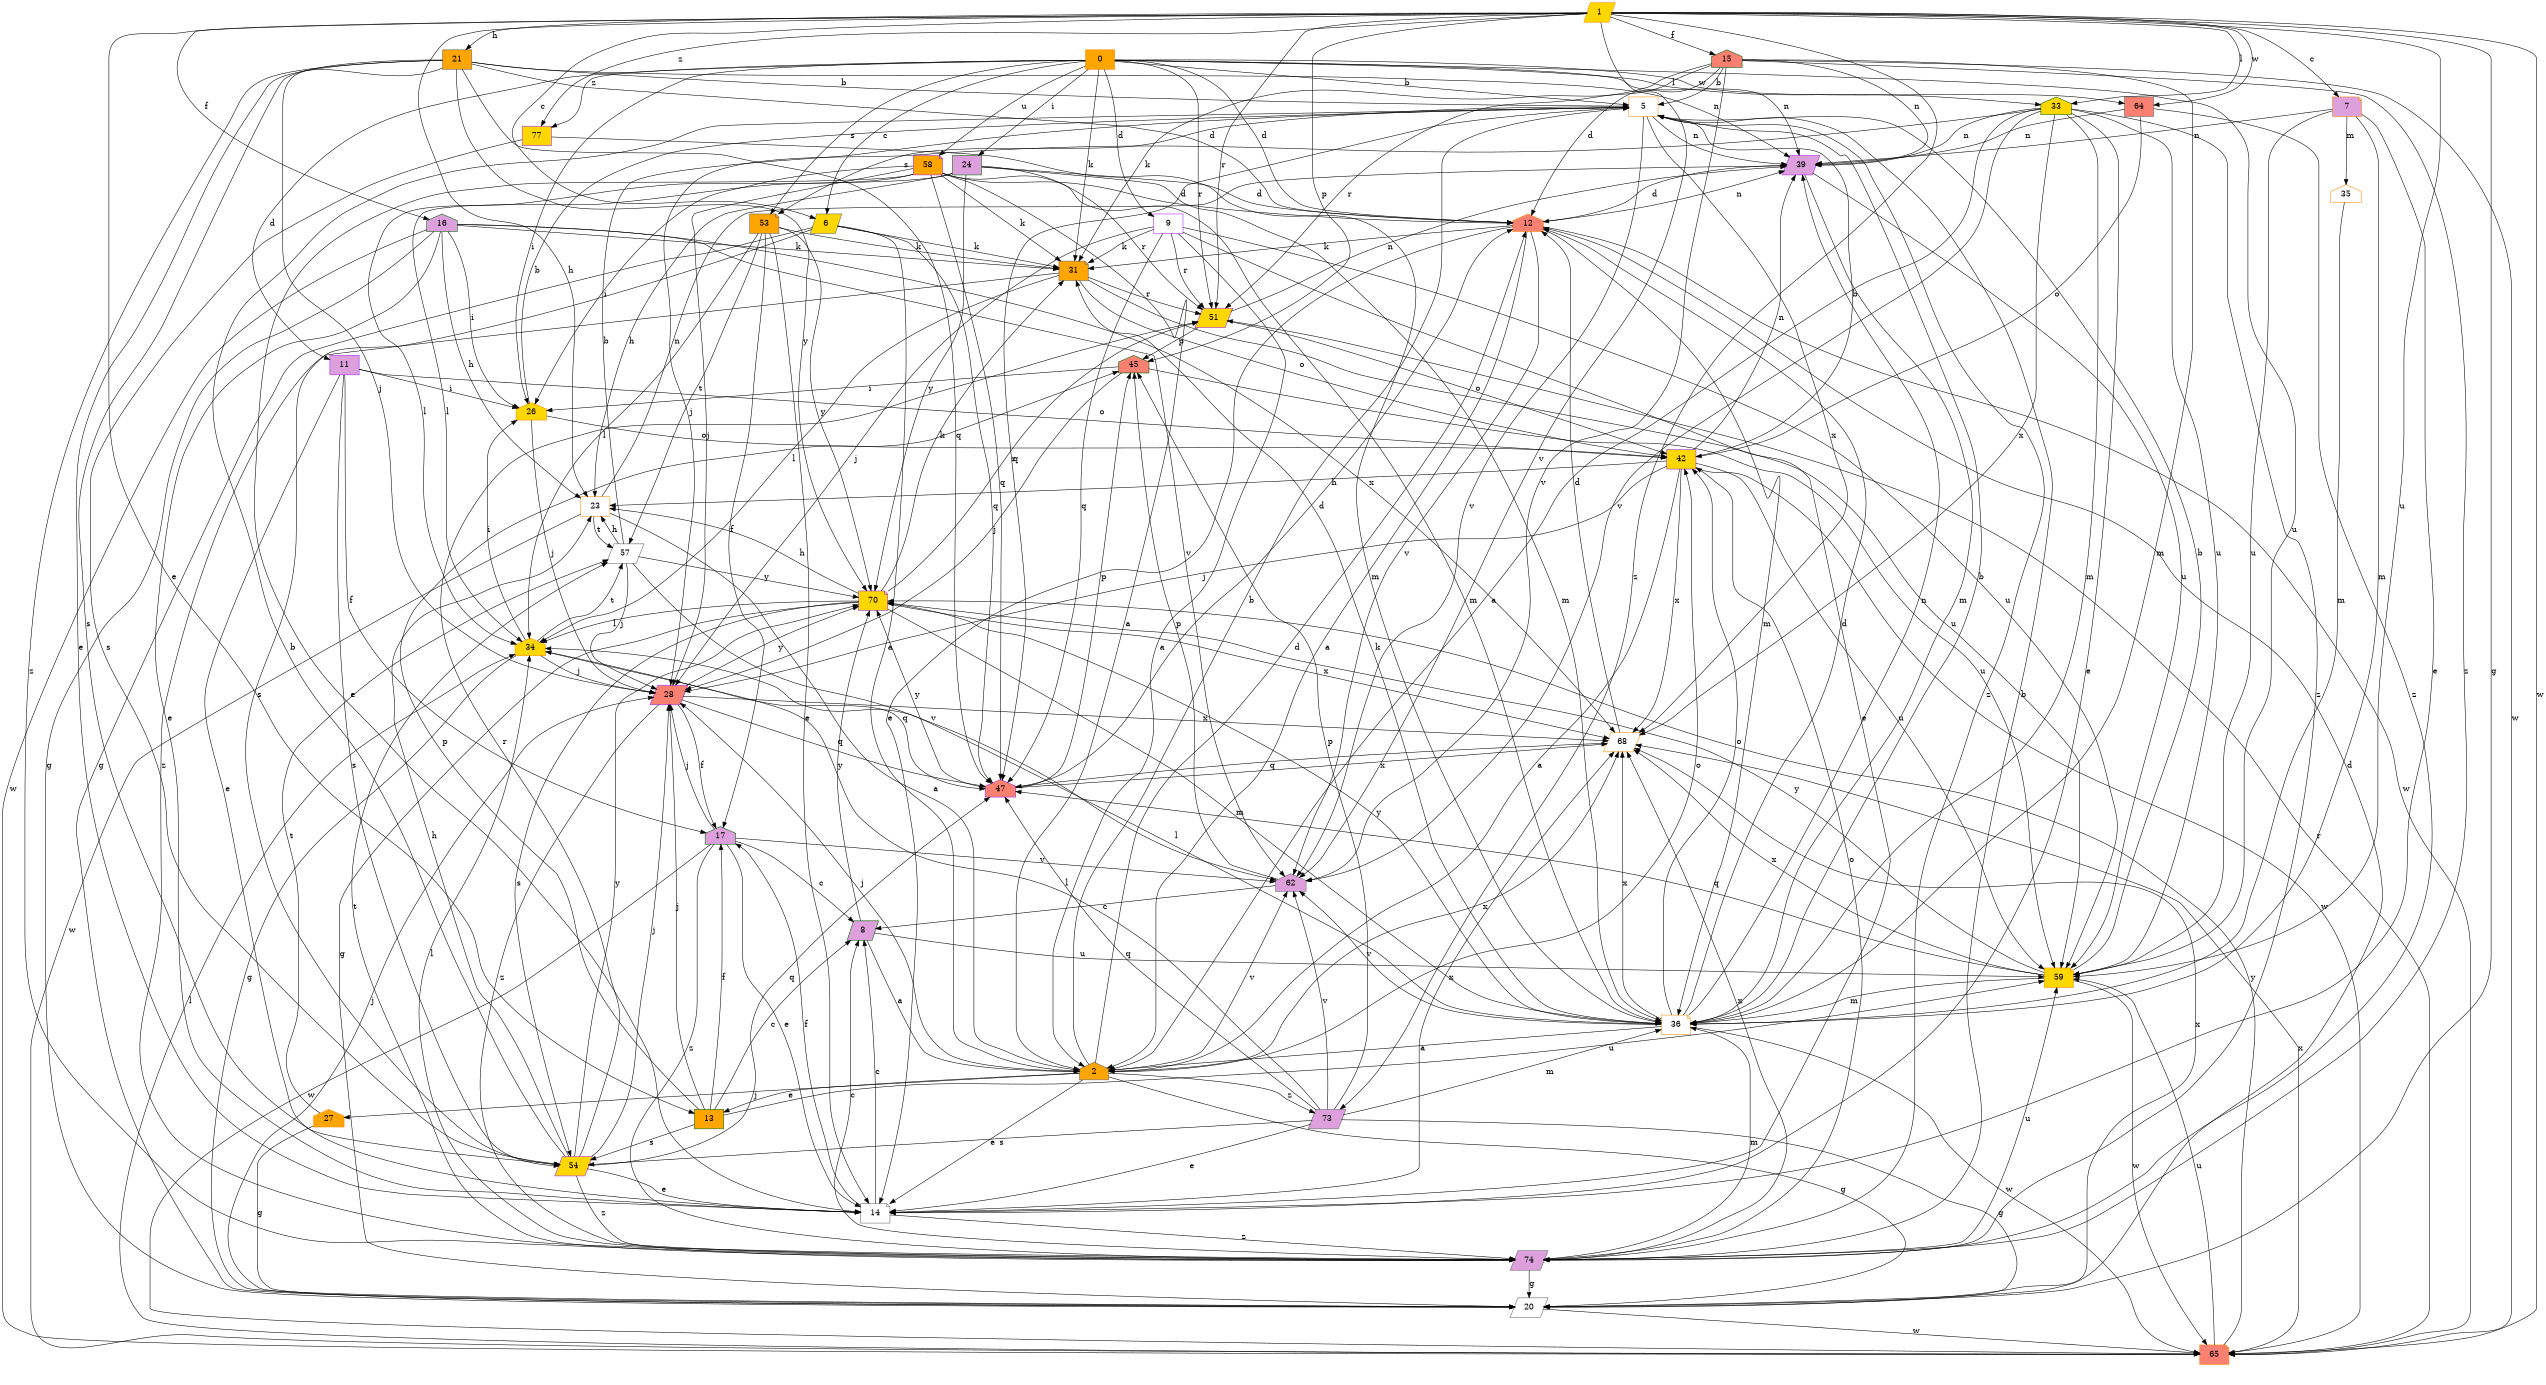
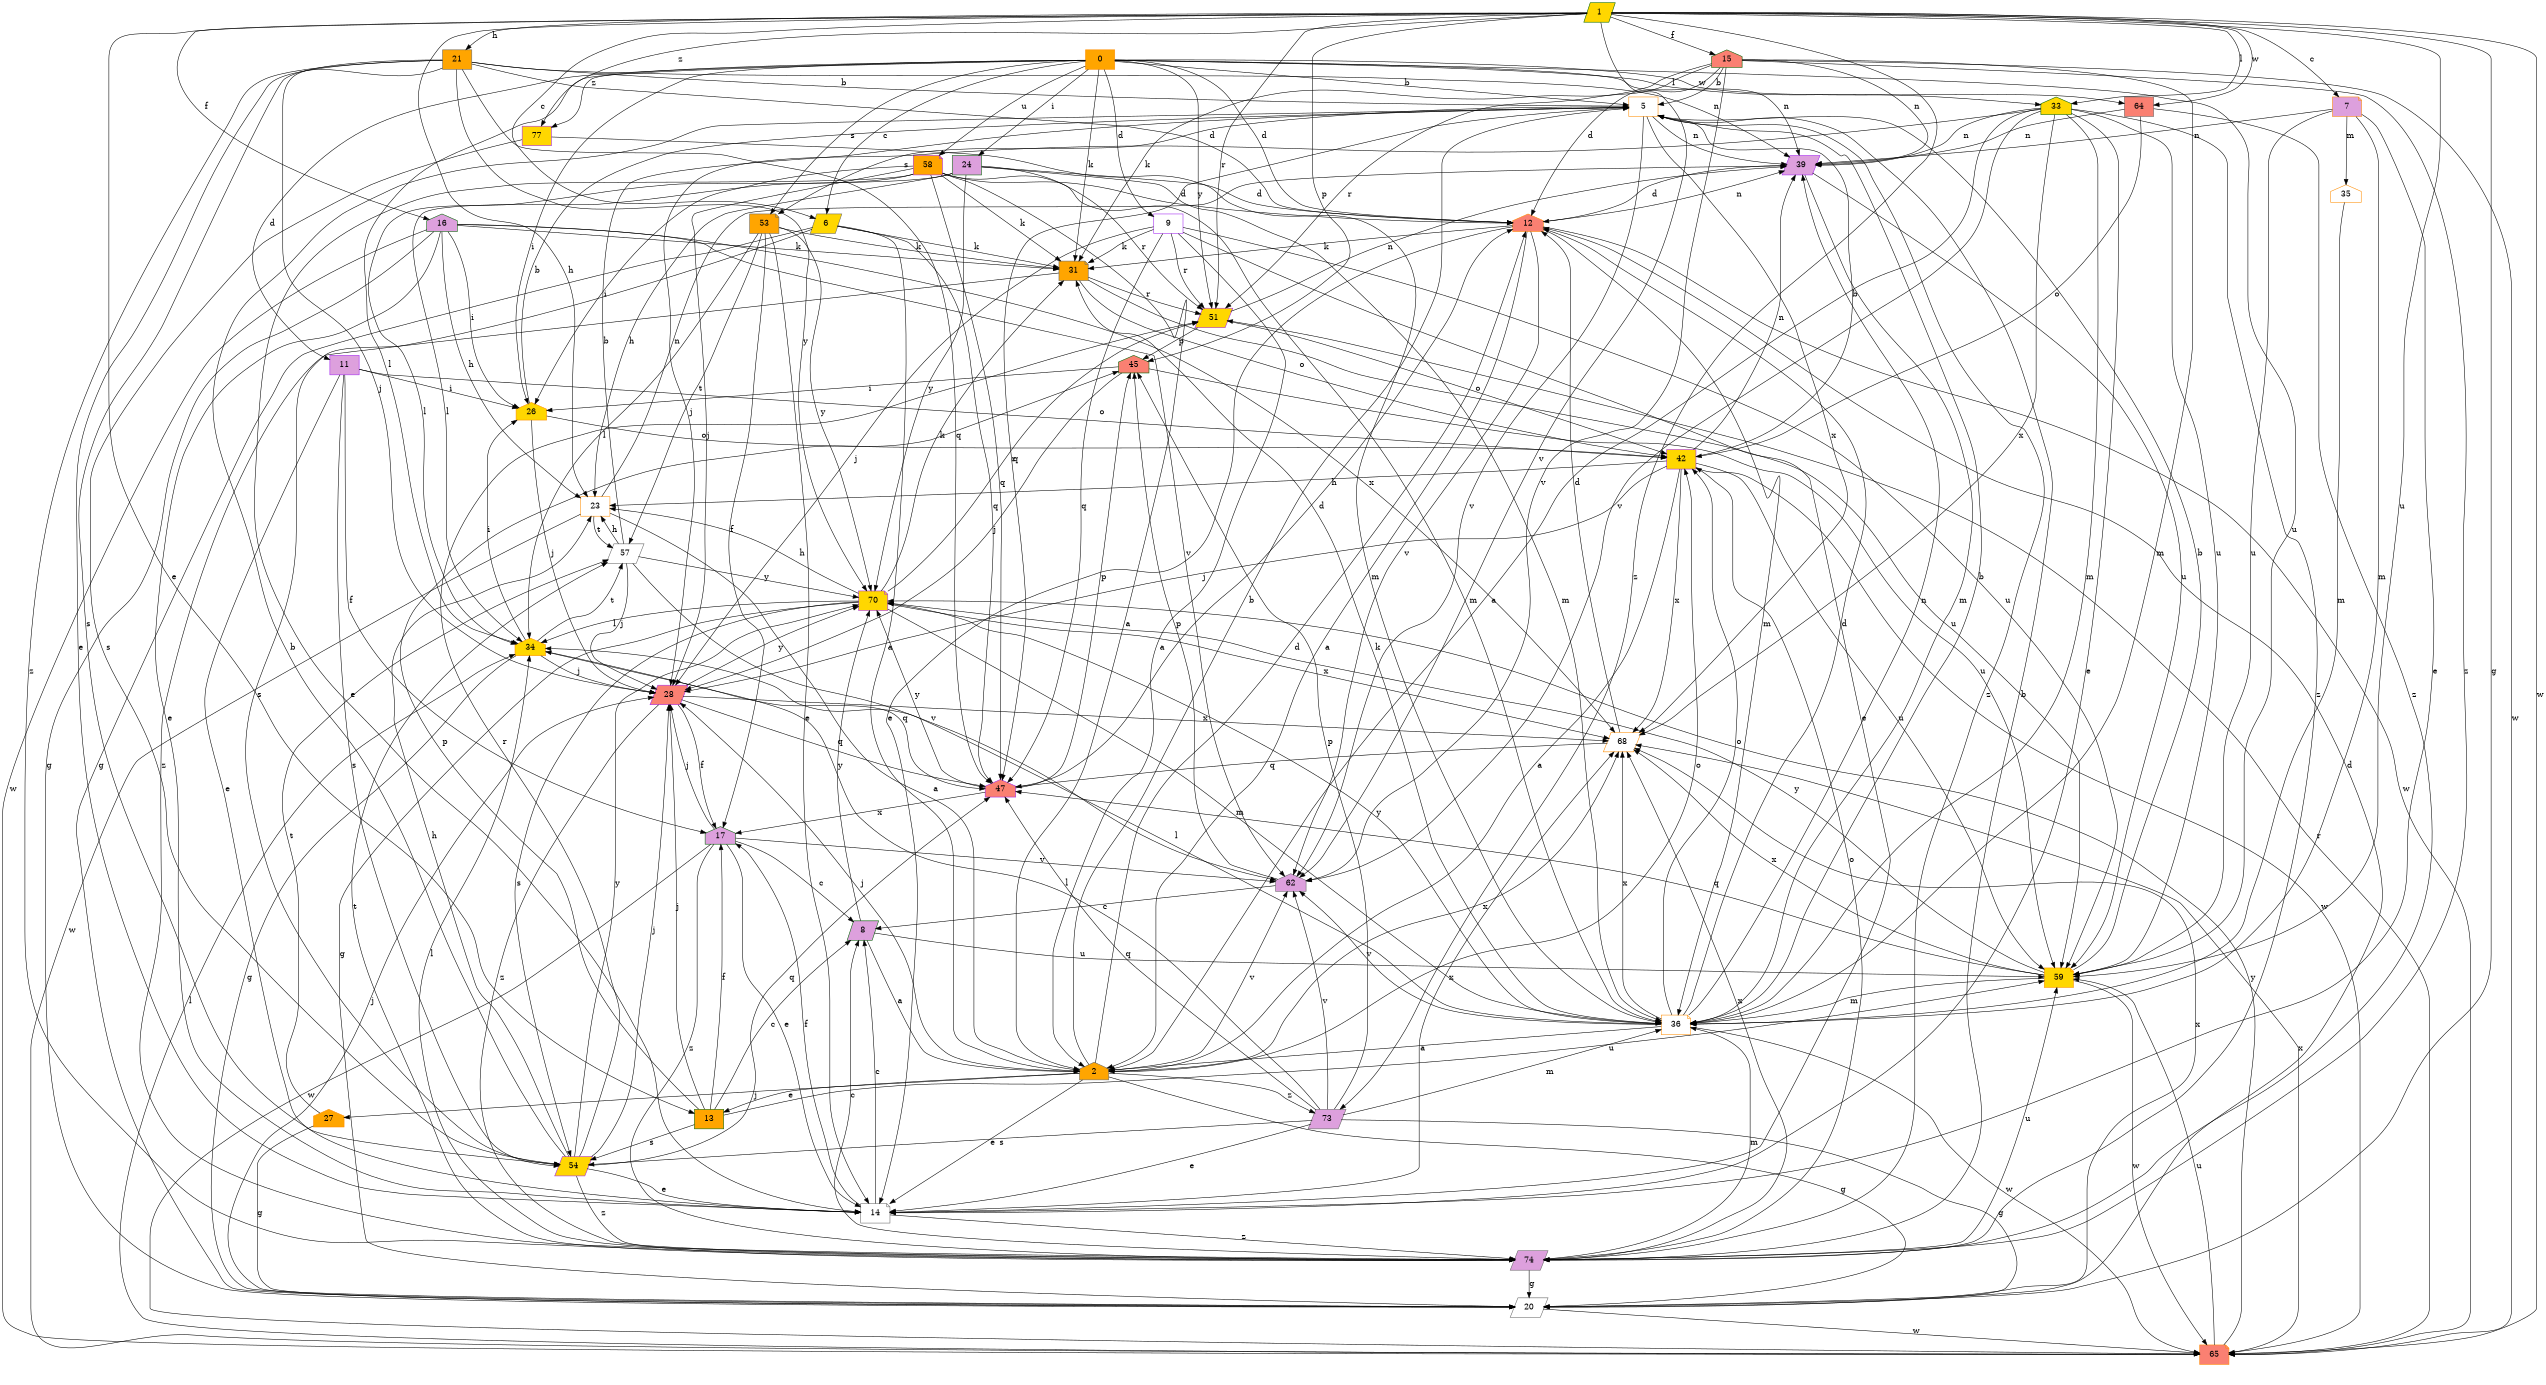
(1600, 12) -> (1600, 12)
(1200, 194) -> (1200, 194)
(806, 435) -> (489, 139)
(1309, 767) -> (863, 812)
